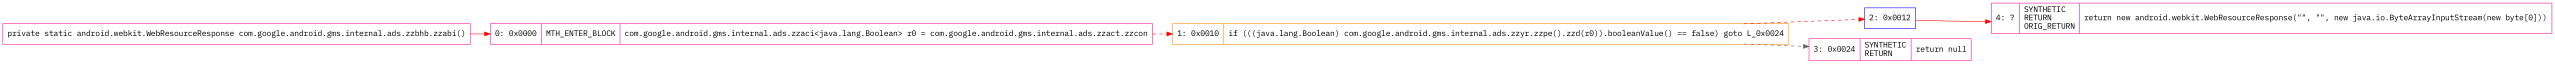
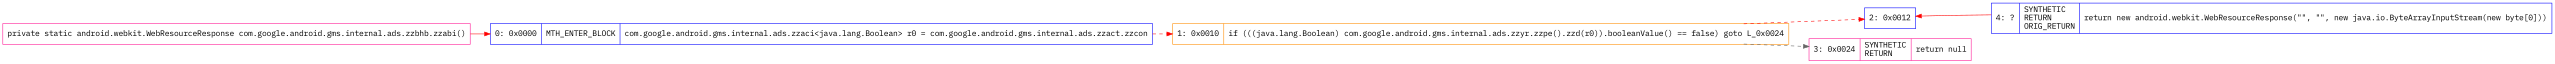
(2272, 18) -> (2272, 18)
(1951, 21) -> (1956, 15)
(821, 34) -> (821, 34)
